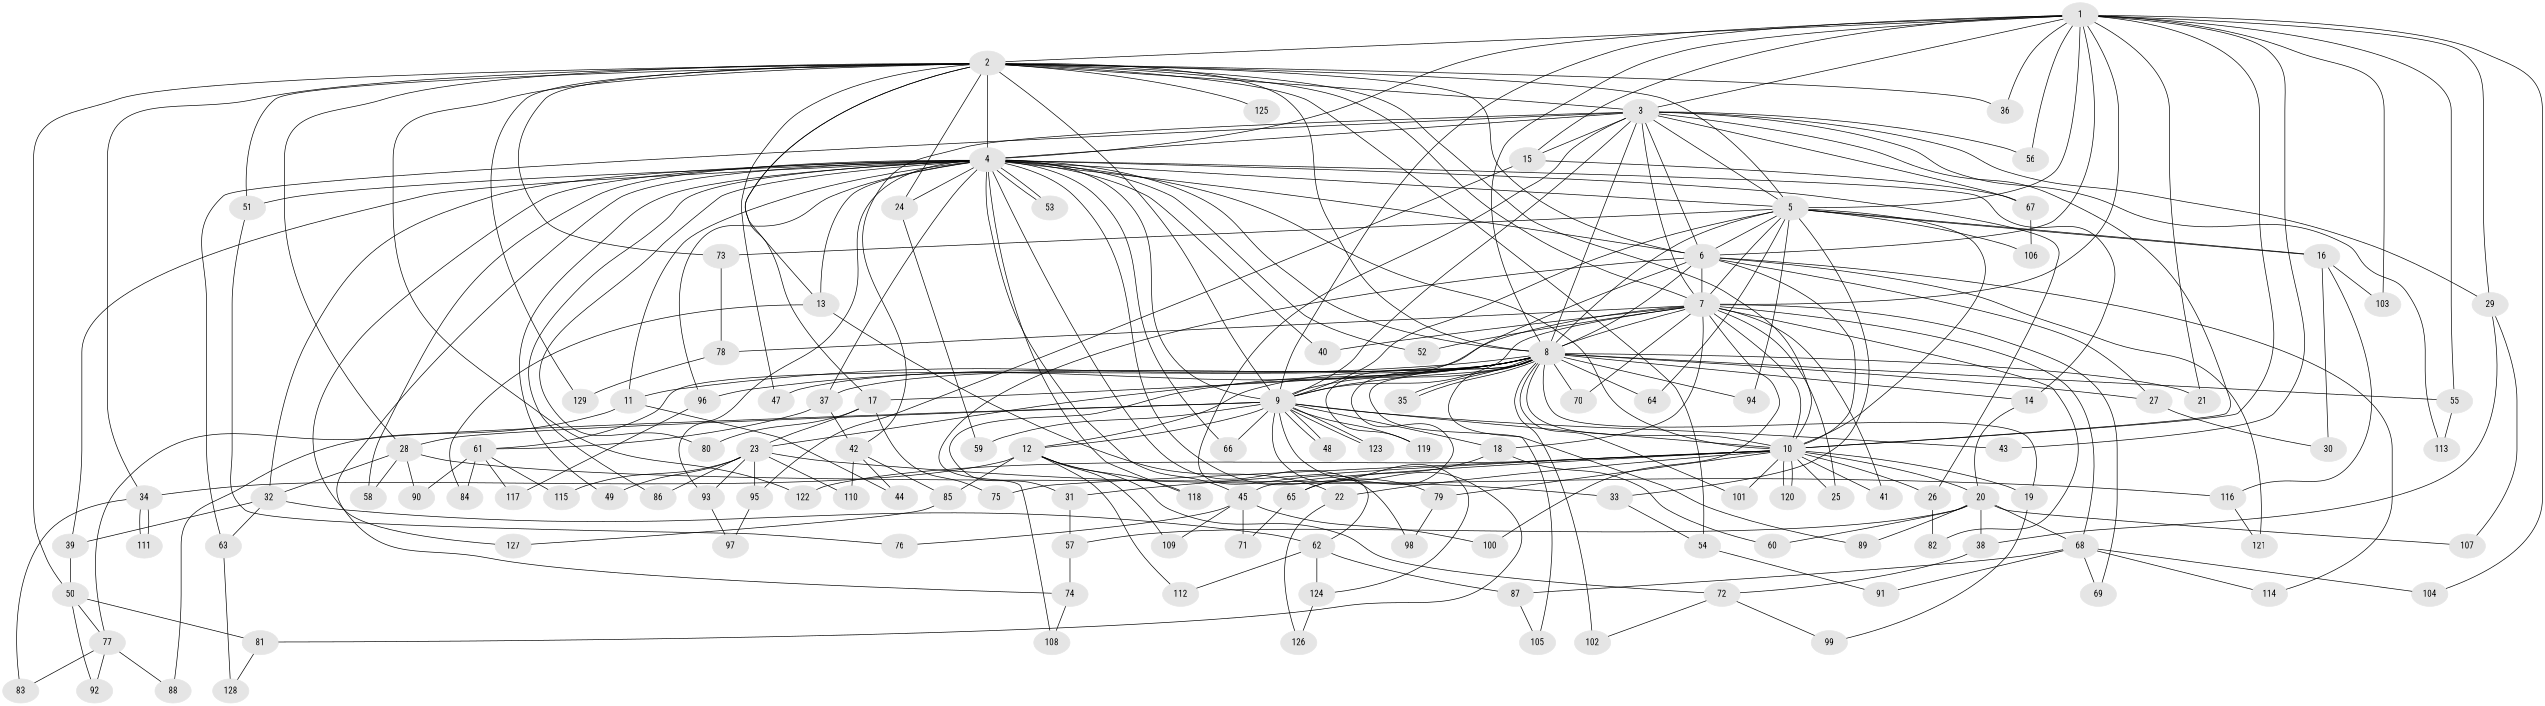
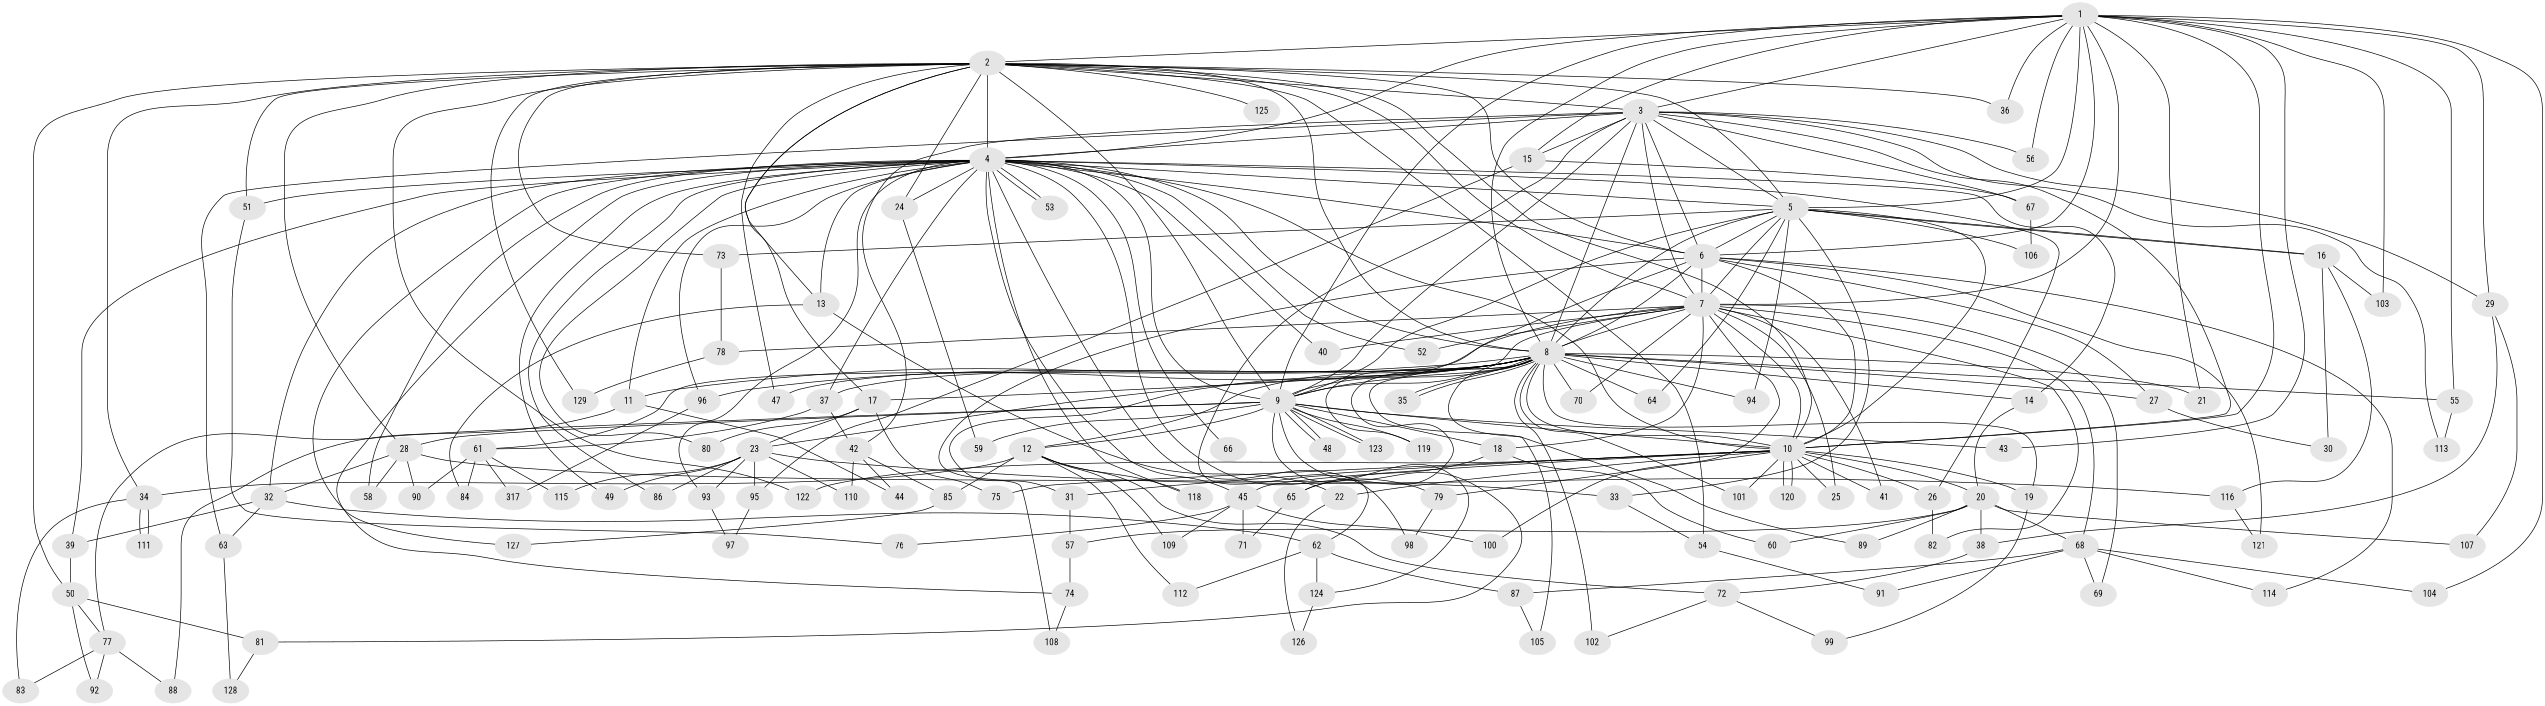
(1253, 425) -> none
(513, 498) -> (513, 498)
